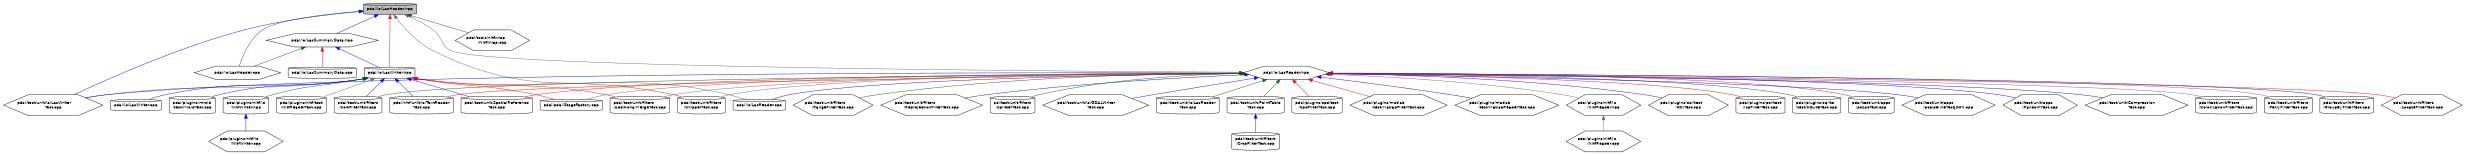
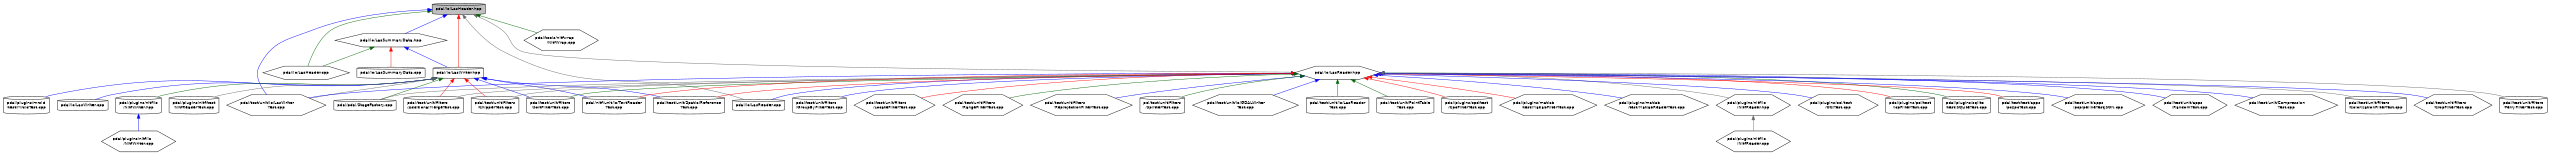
(487, 87) -> (423, 85)
(1871, 105) -> (2021, 105)
(1256, 125) -> (1905, 79)
(1256, 141) -> (2453, 105)
